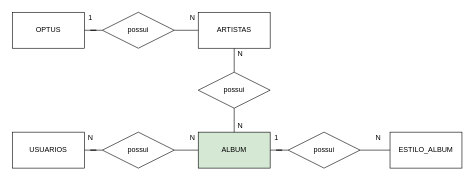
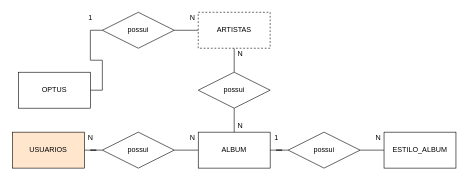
(48, 30) -> (54, 90)
(234, 30) -> (234, 30)
(48, 150) -> (48, 150)
(234, 150) -> (234, 150)
(426, 150) -> (420, 150)
